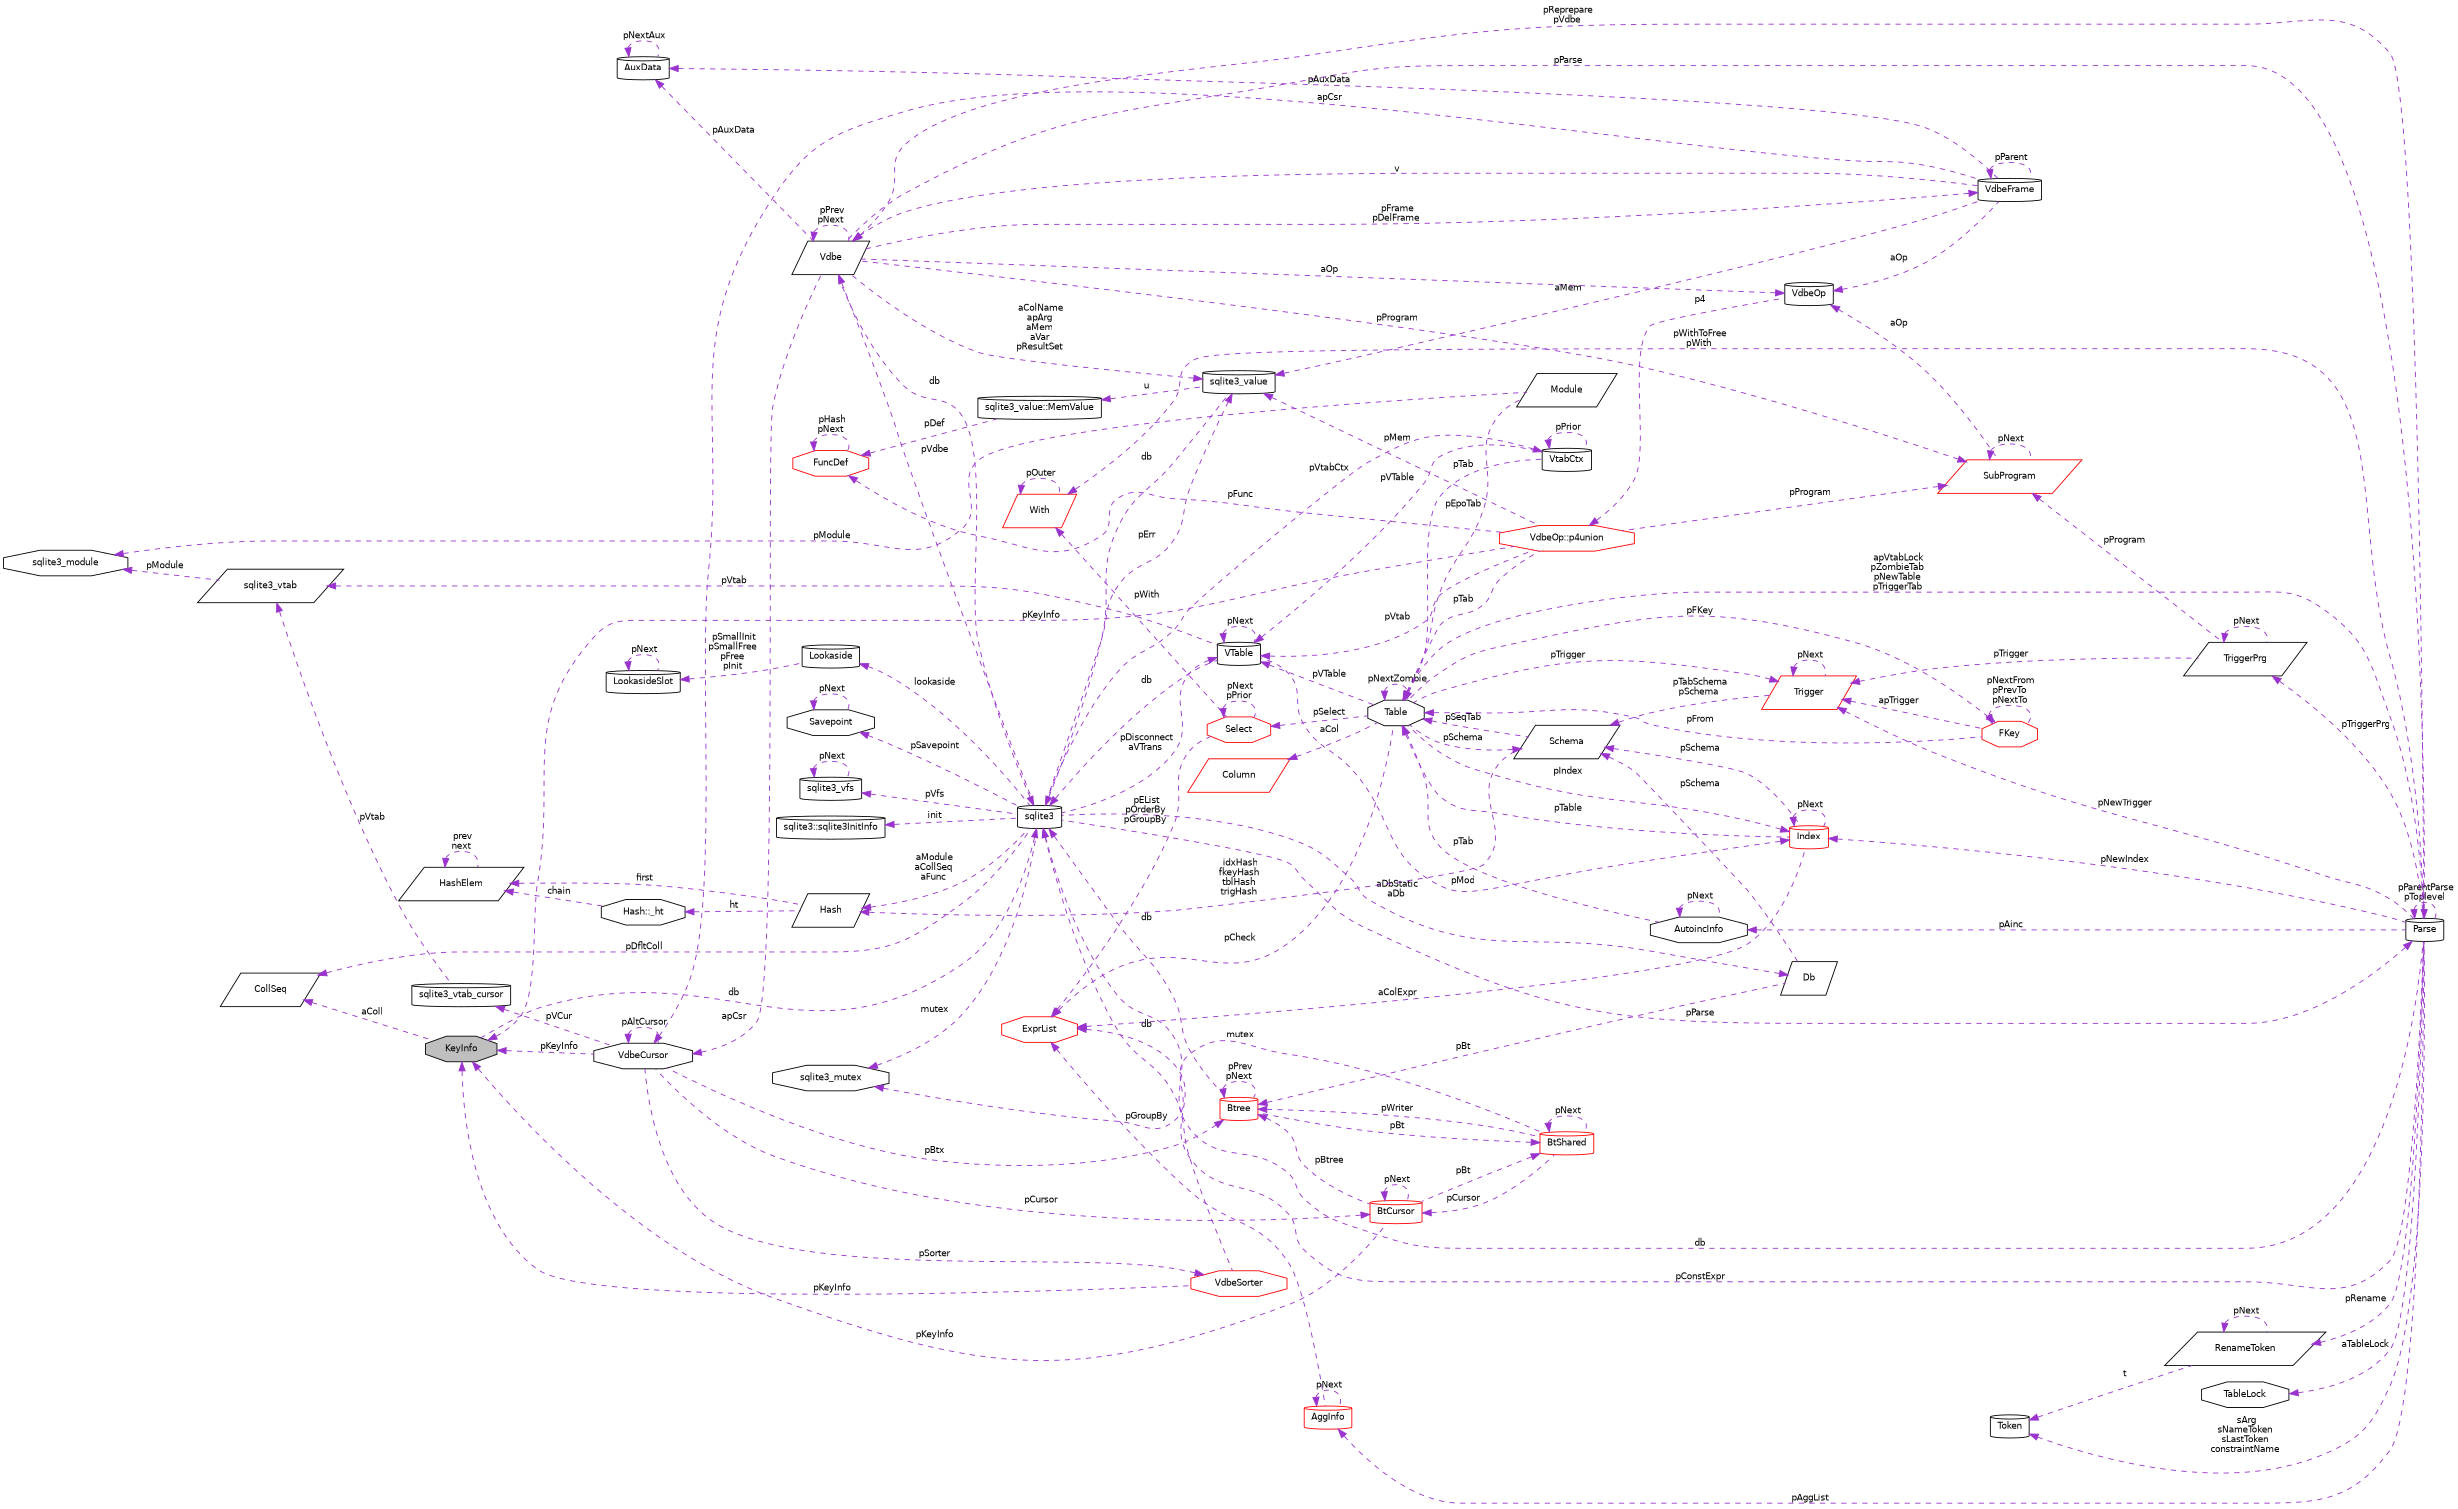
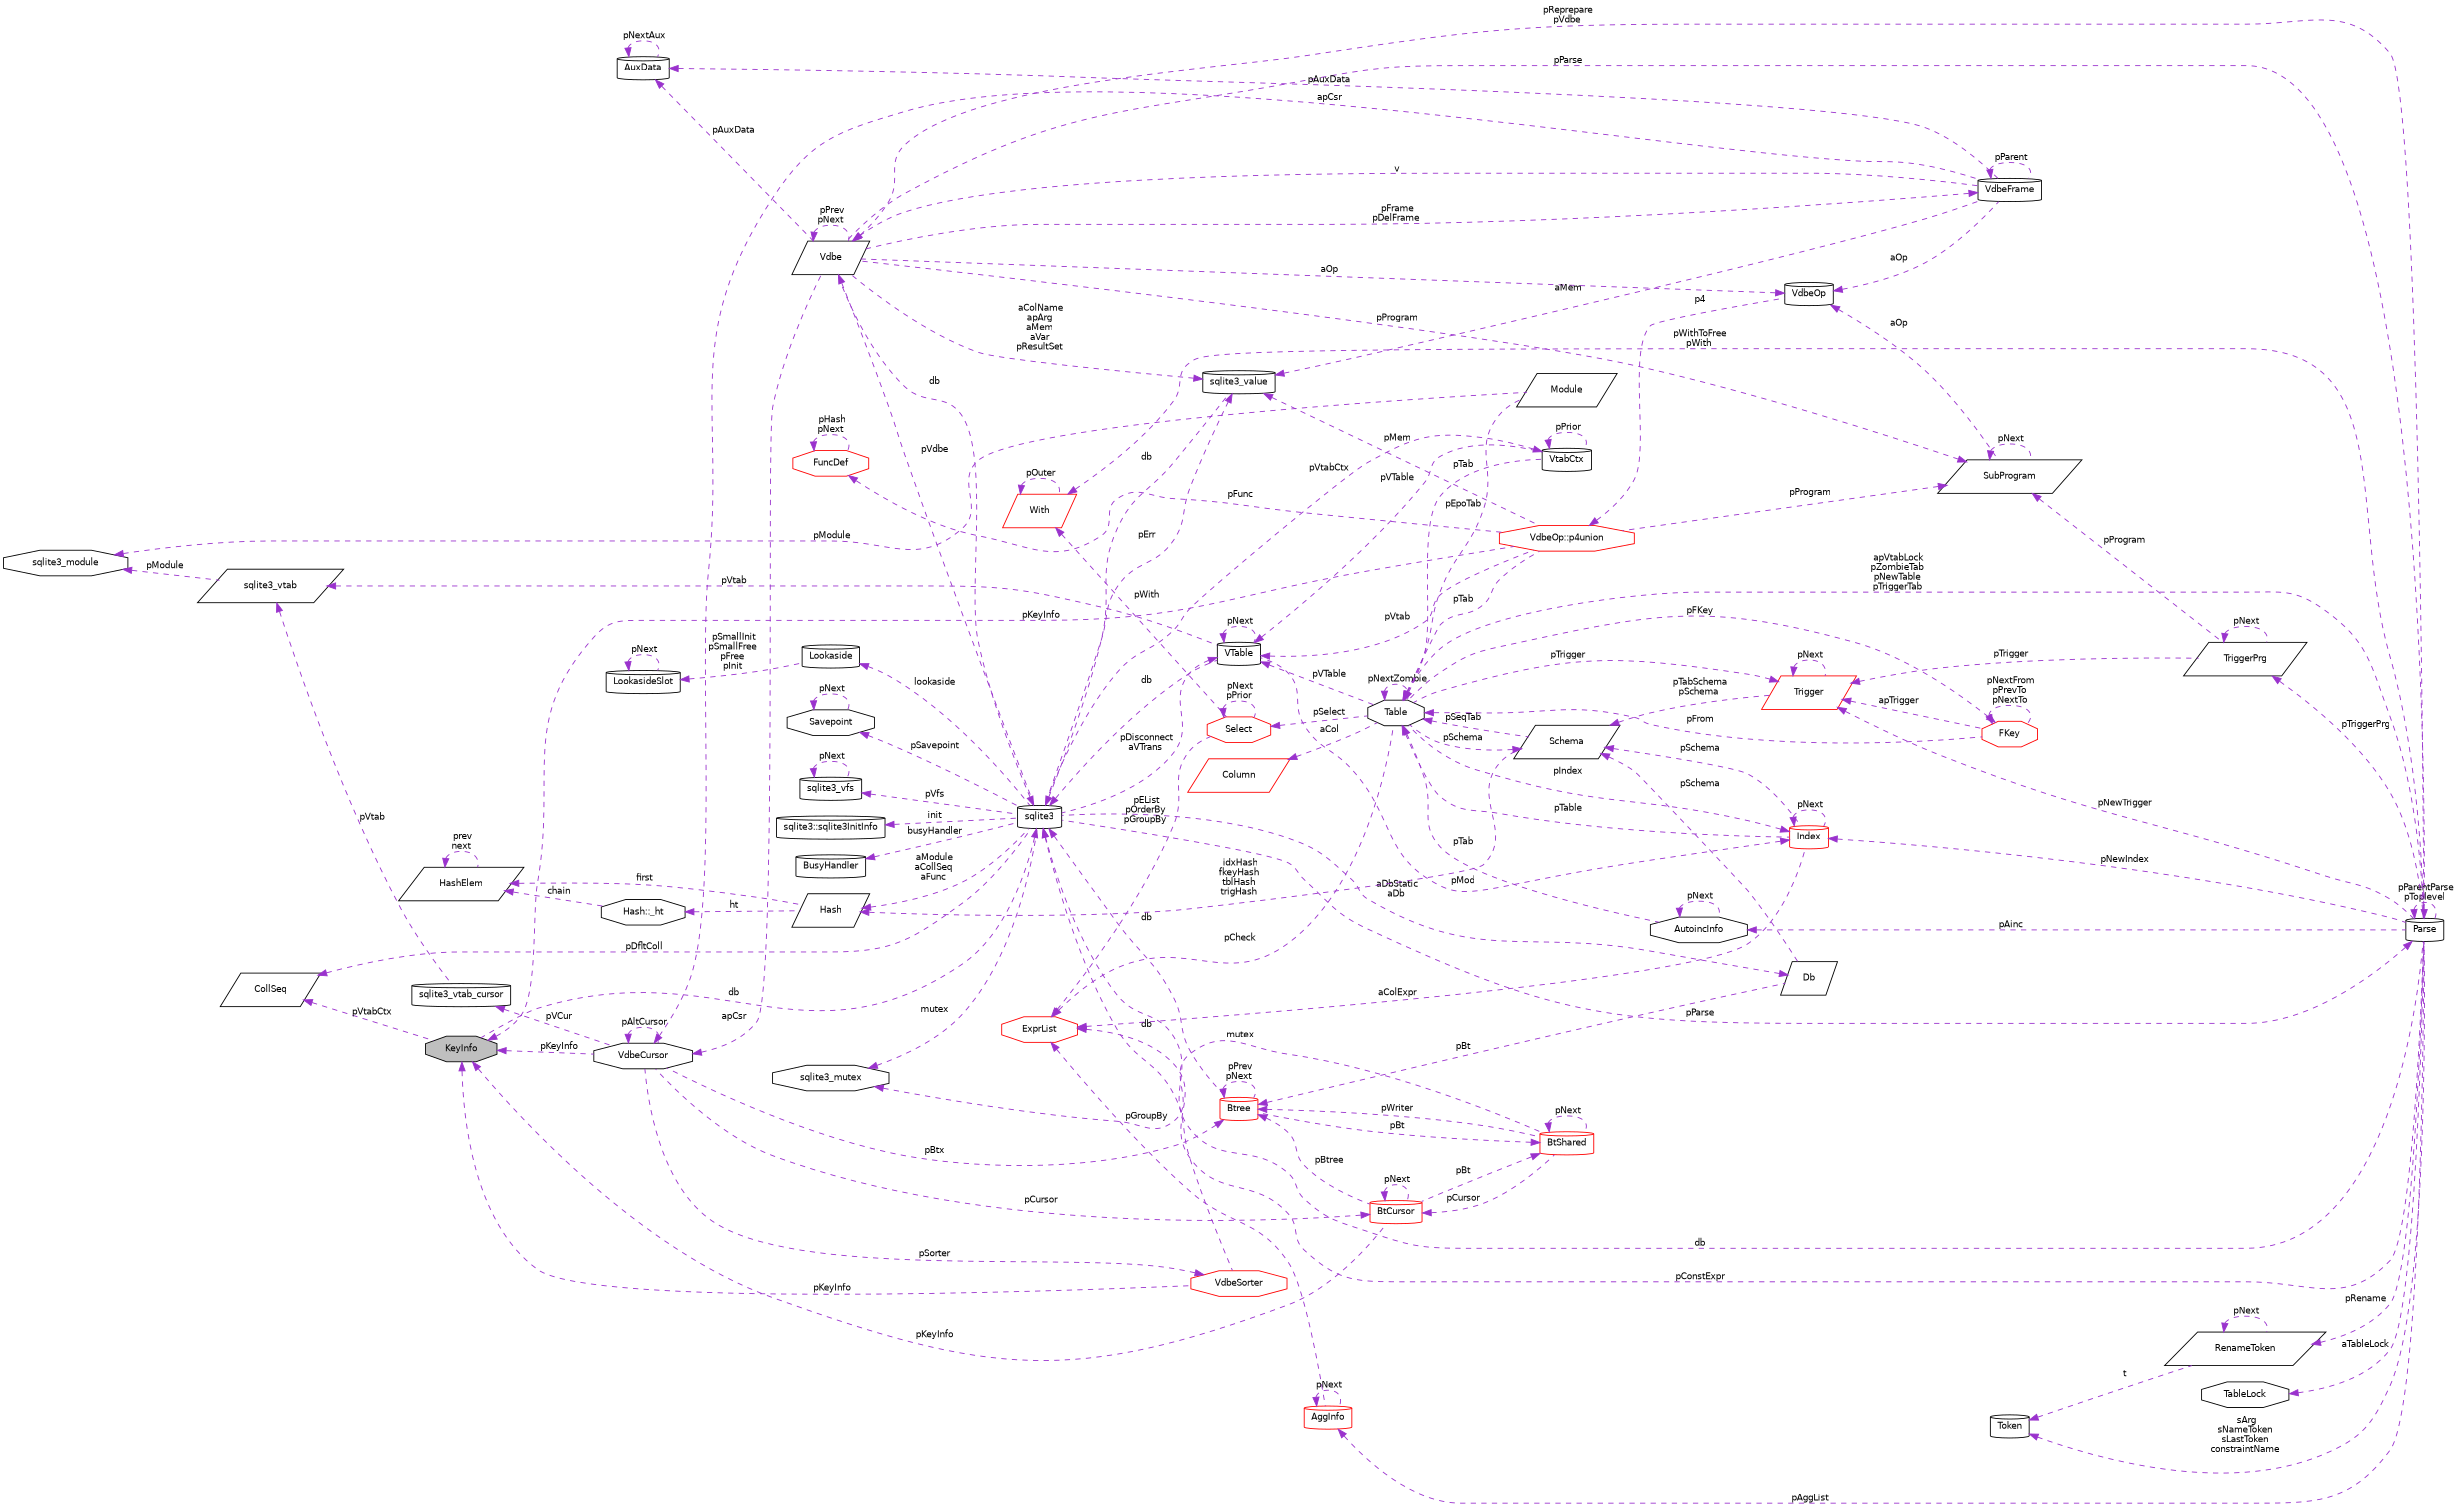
(1040, 408) -> none
(2010, 477) -> (2010, 477)
none -> (831, 866)
(371, 1012) -> (371, 1012)
